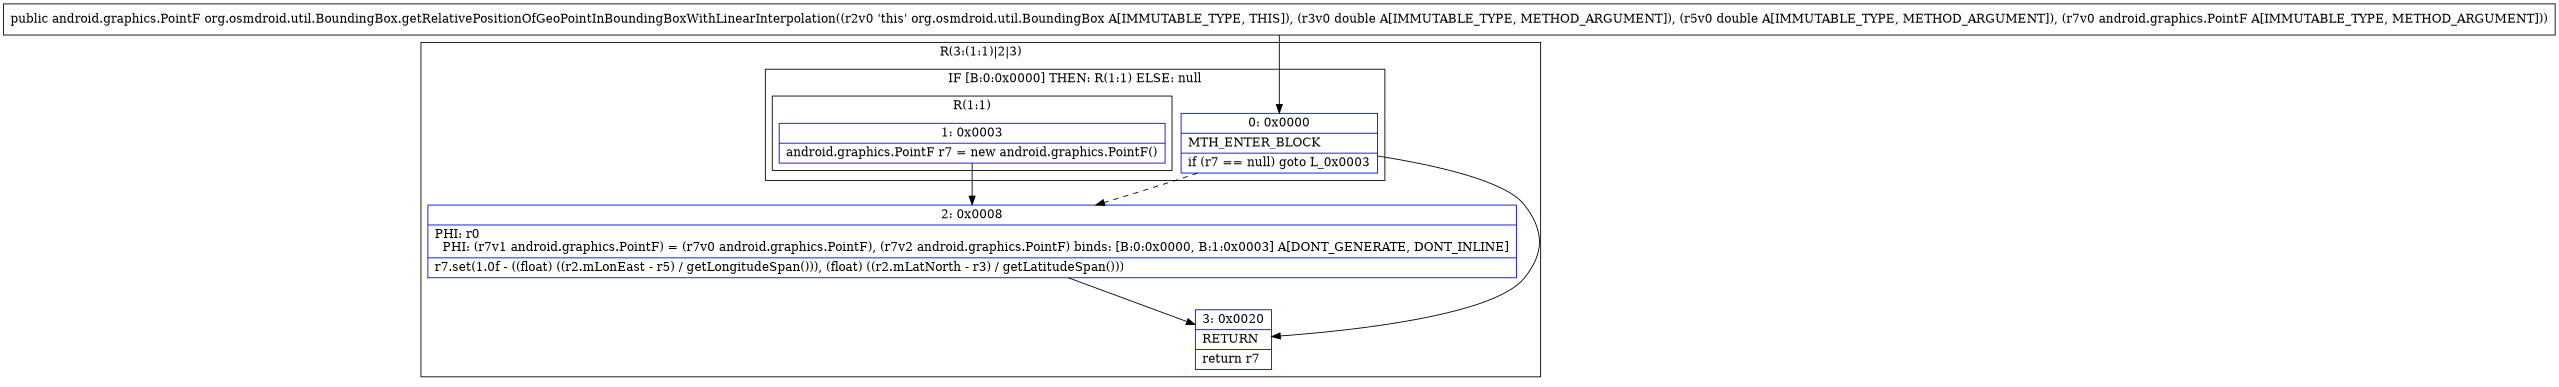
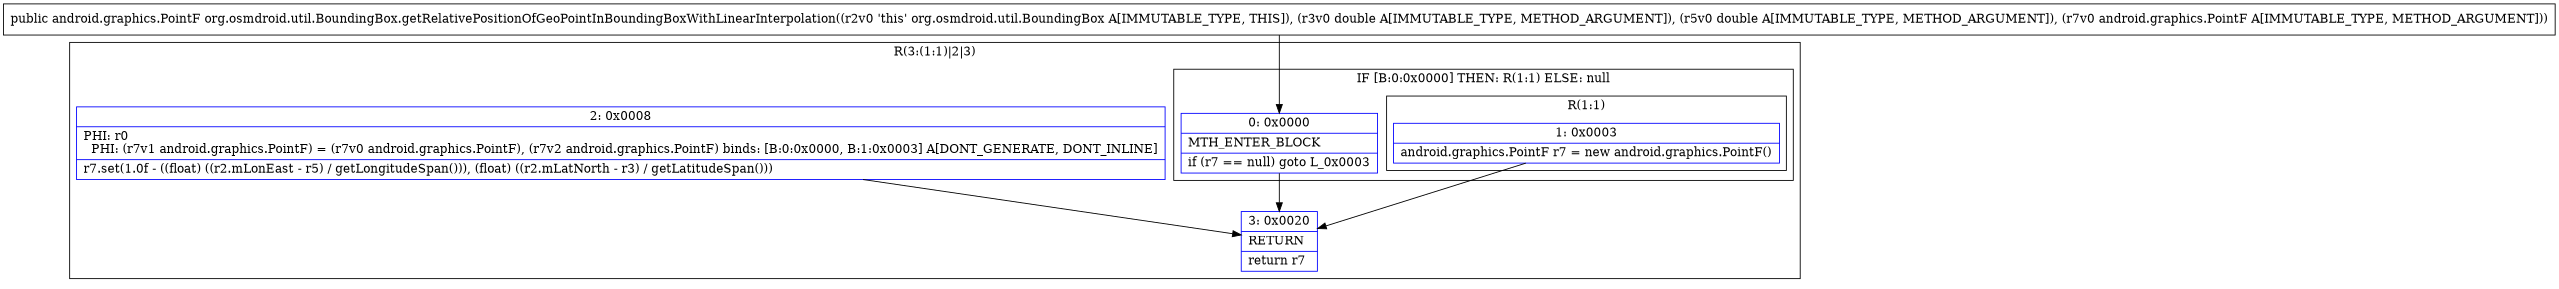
(972, 186) -> (1426, 195)
(1151, 188) -> none
